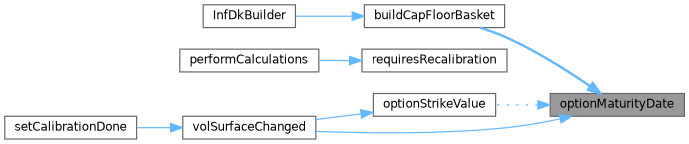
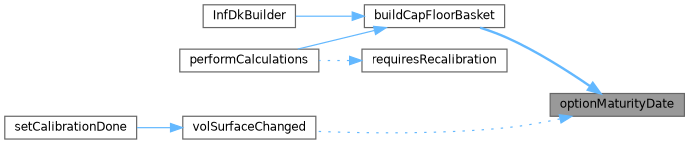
none -> (336, 40)
(334, 61) -> (334, 61)
(434, 105) -> none
(438, 132) -> (438, 132)
